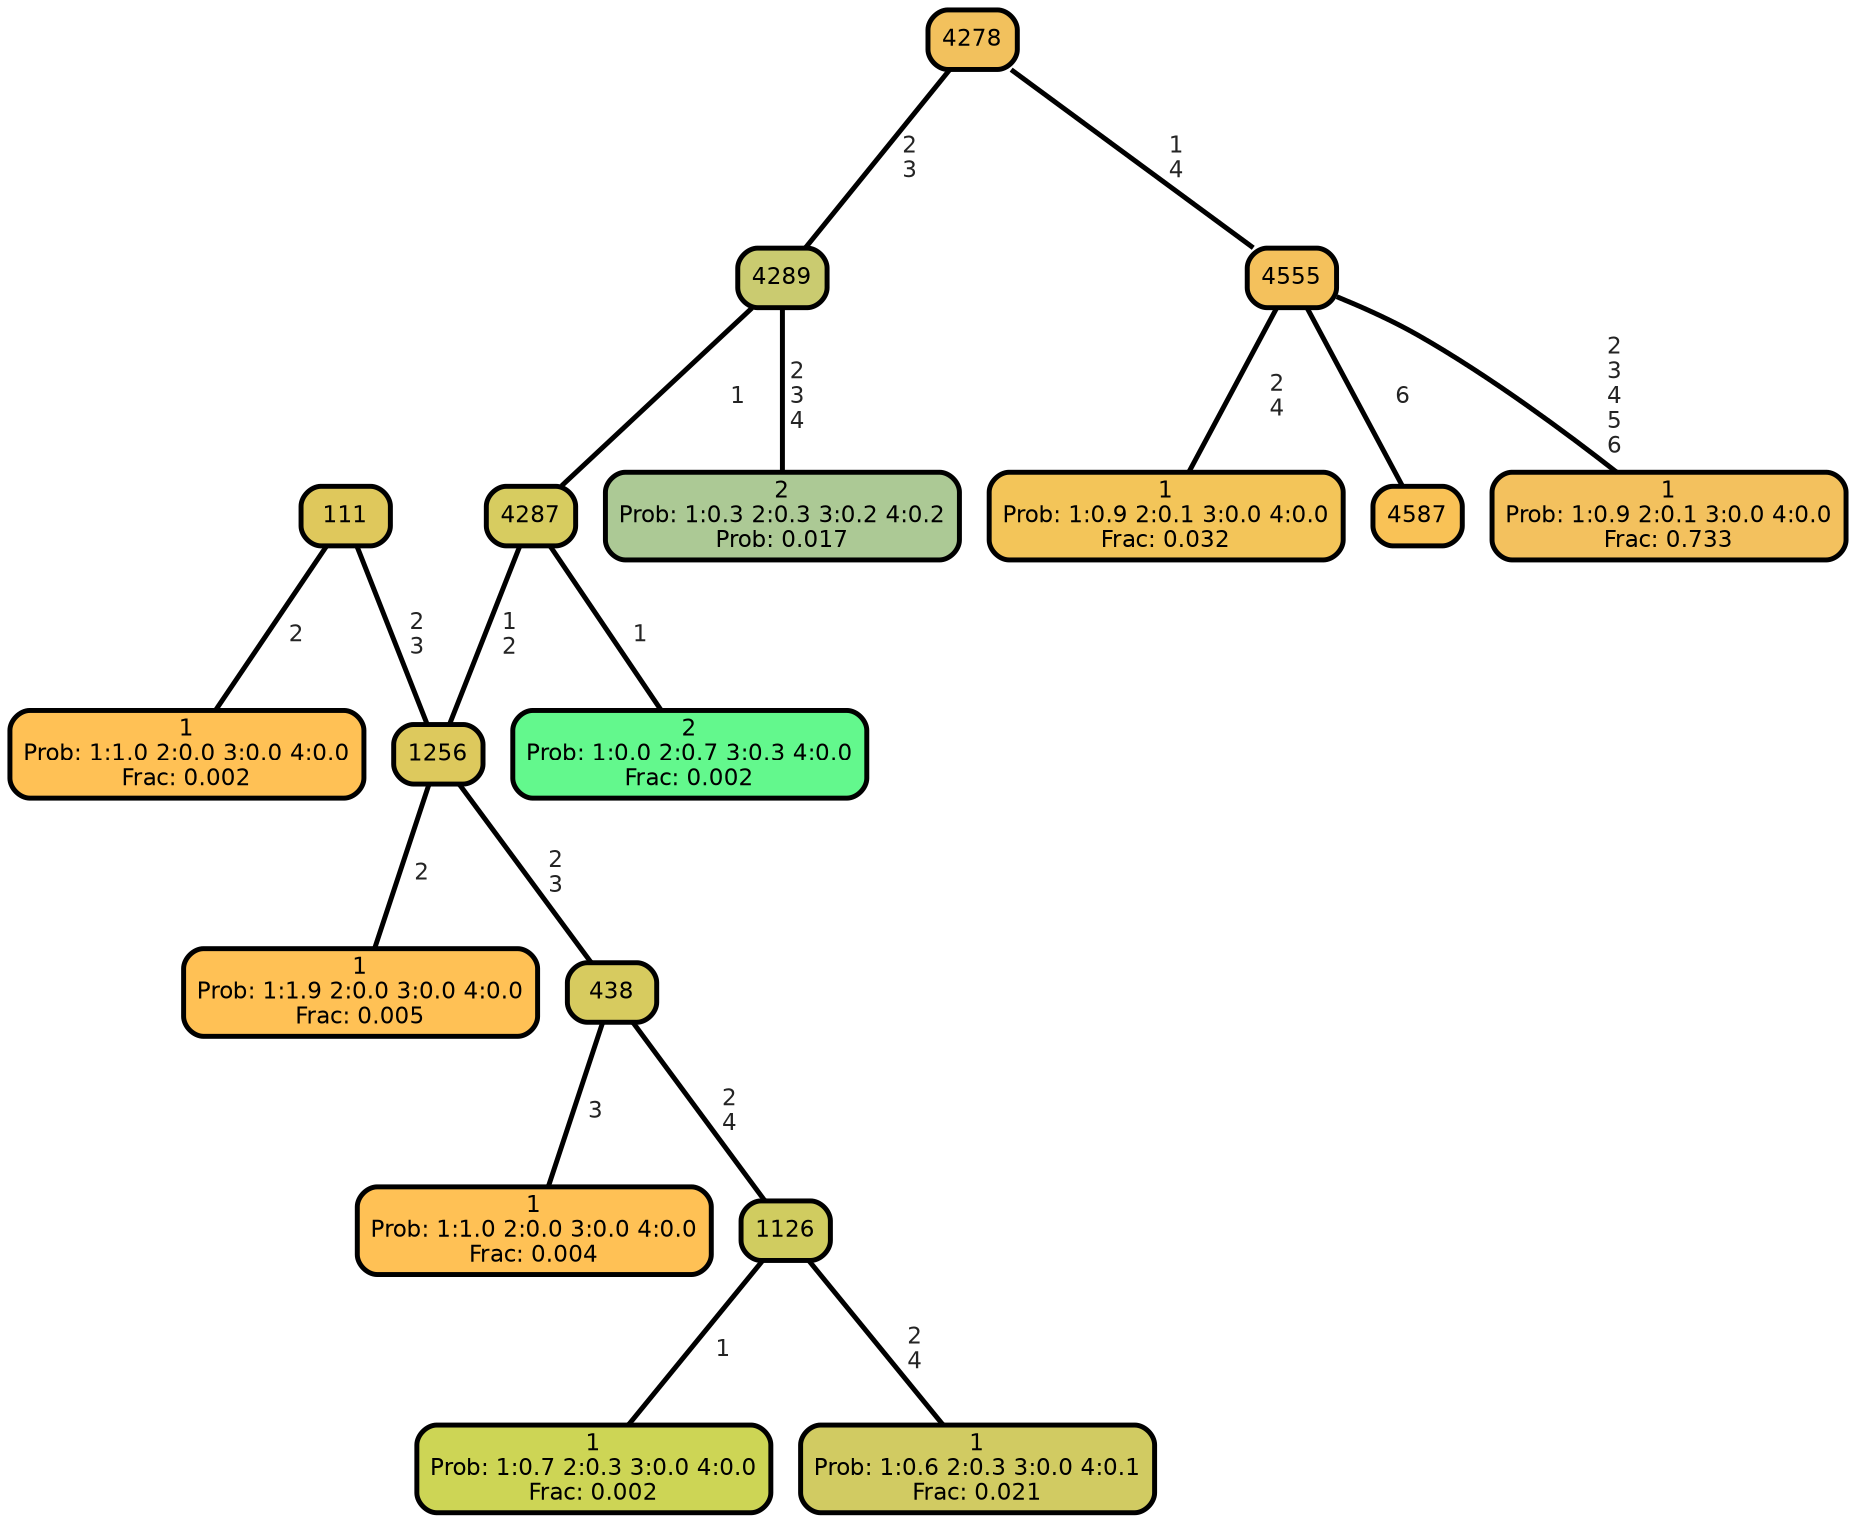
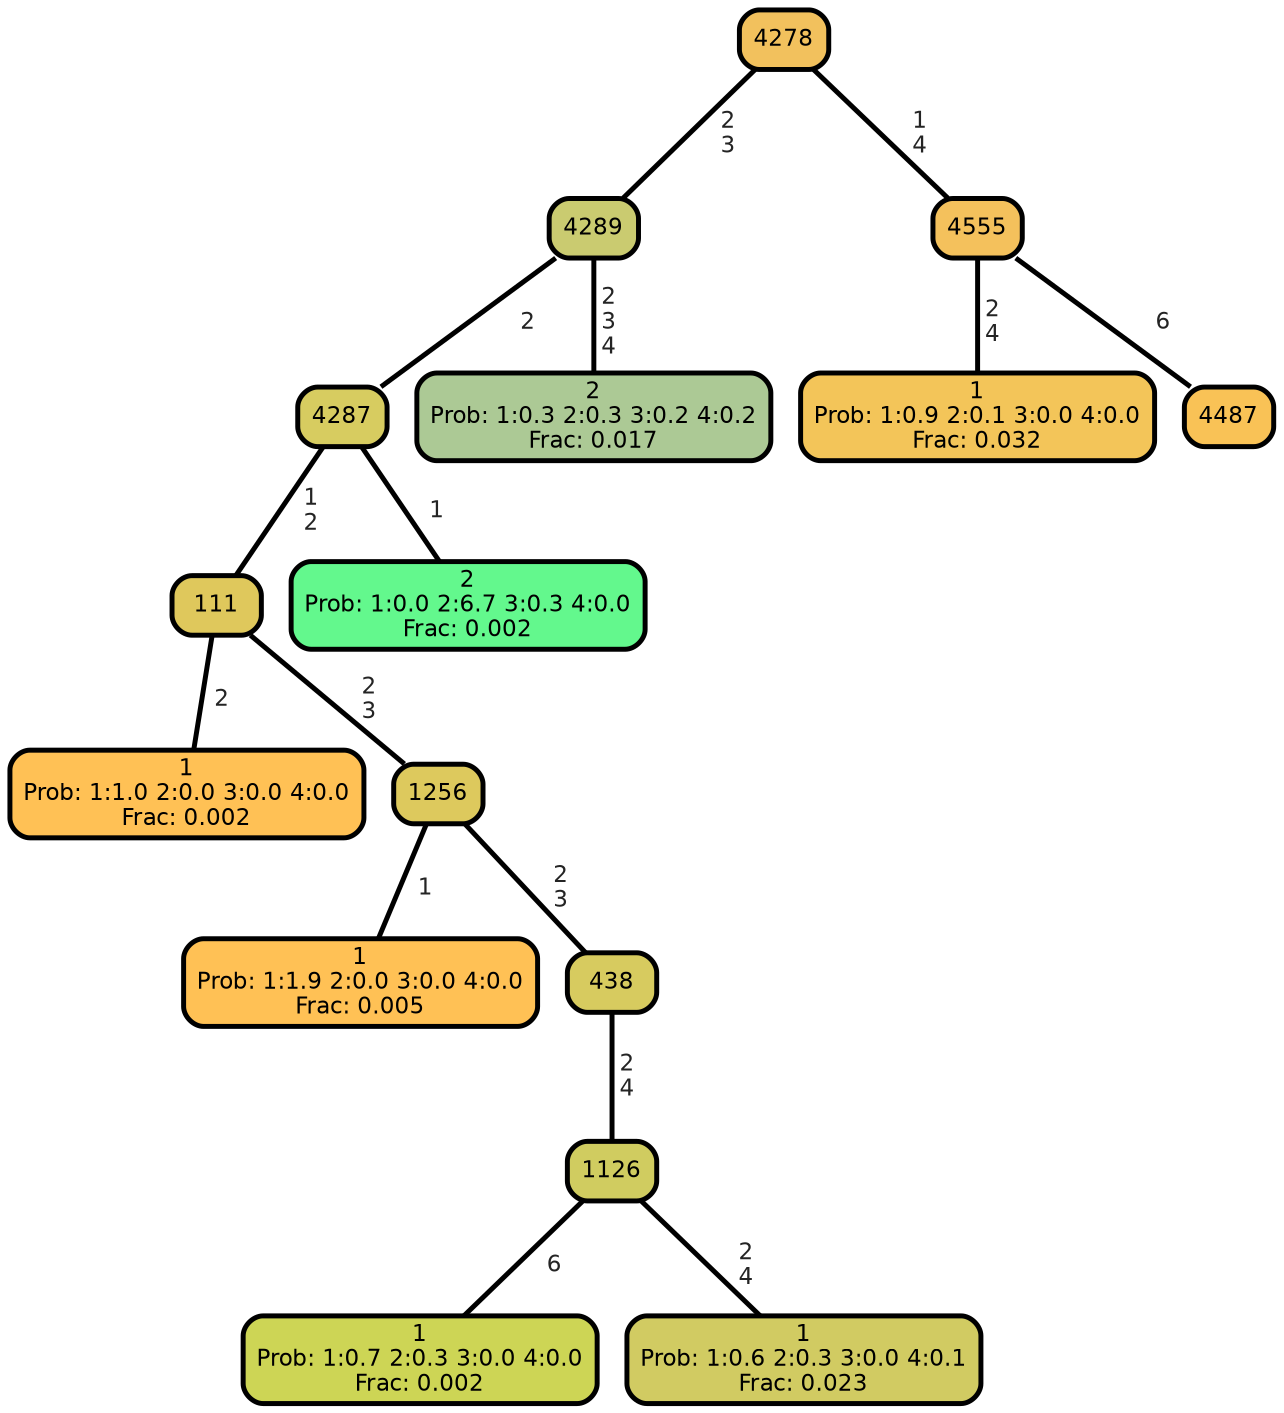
(734, 397) -> (524, 323)
(782, 516) -> (594, 417)
(1418, 516) -> (1229, 417)
(1669, 516) -> none
(485, 635) -> (280, 511)
(690, 754) -> (468, 605)
(419, 873) -> (422, 888)
(534, 1231) -> none
(720, 1350) -> (551, 1265)
(978, 1469) -> (804, 1360)
